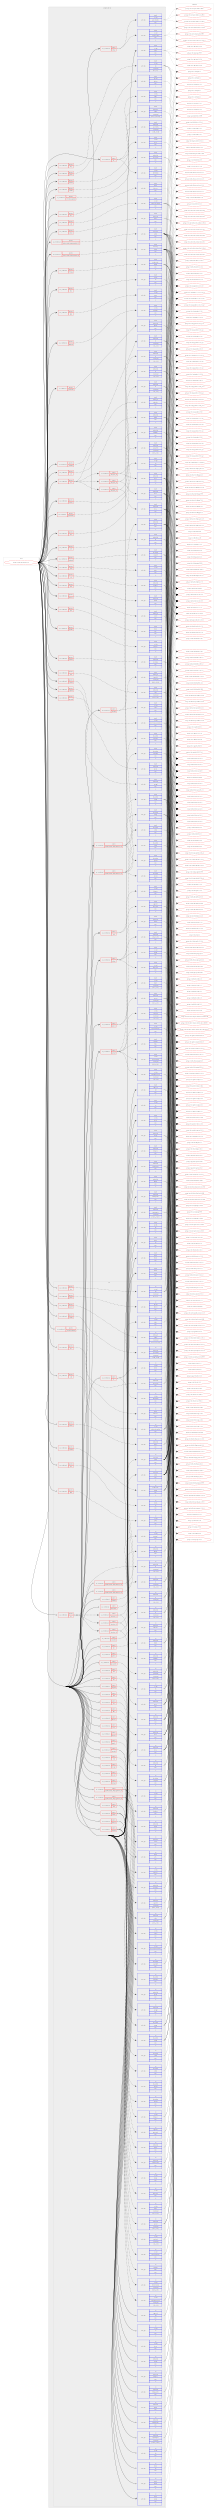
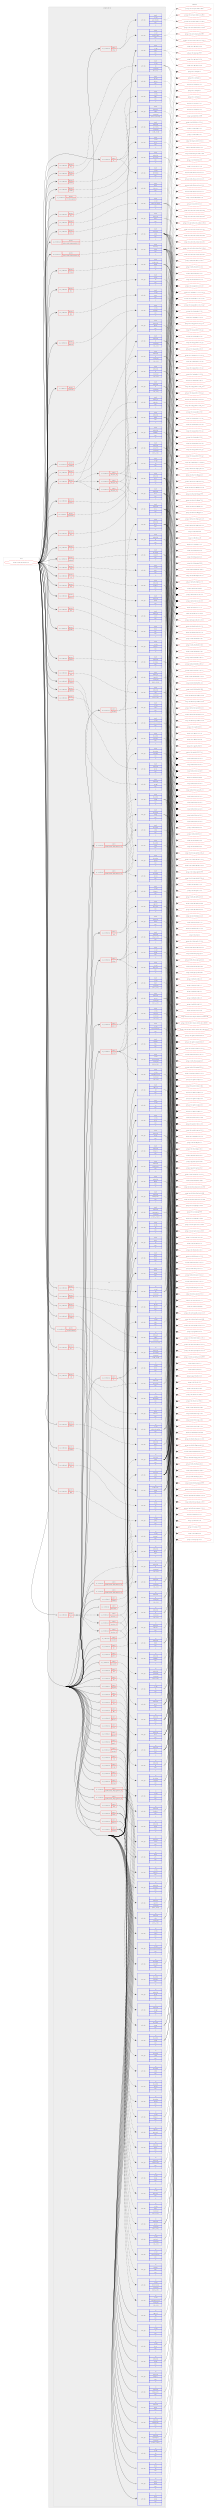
none -> (194, 645)
